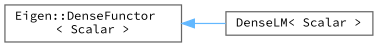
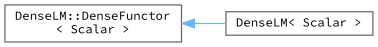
(93, 23) -> (93, 23)
